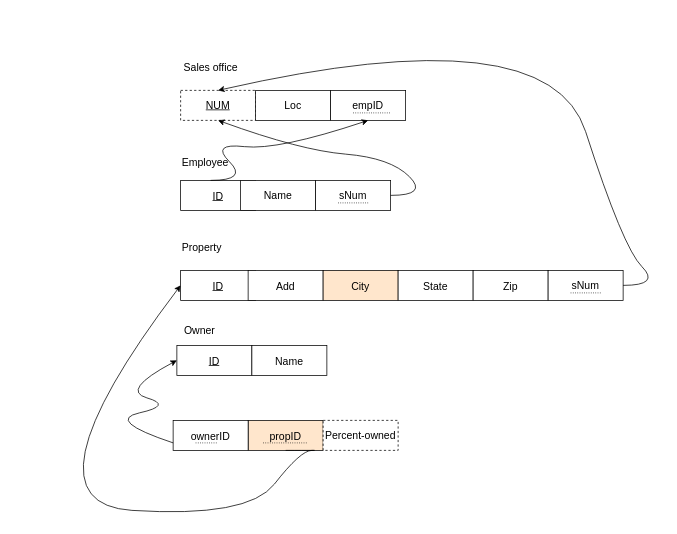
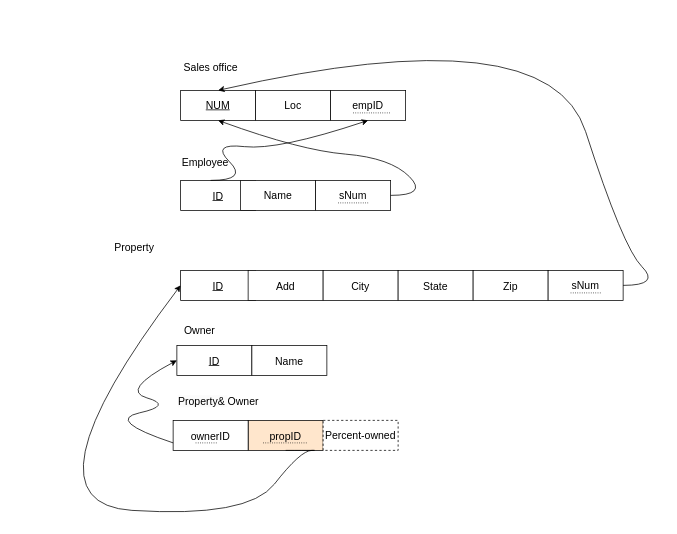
(218, 105) -> (218, 105)
(214, 244) -> (147, 244)
(360, 285) -> (360, 285)
none -> (210, 405)
